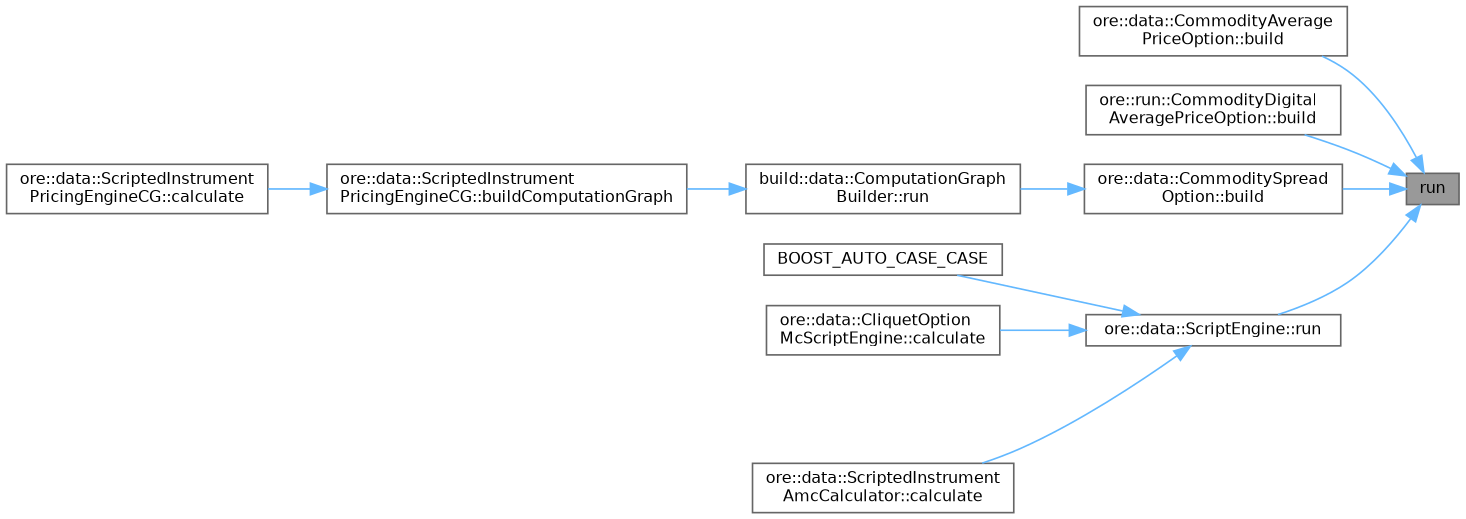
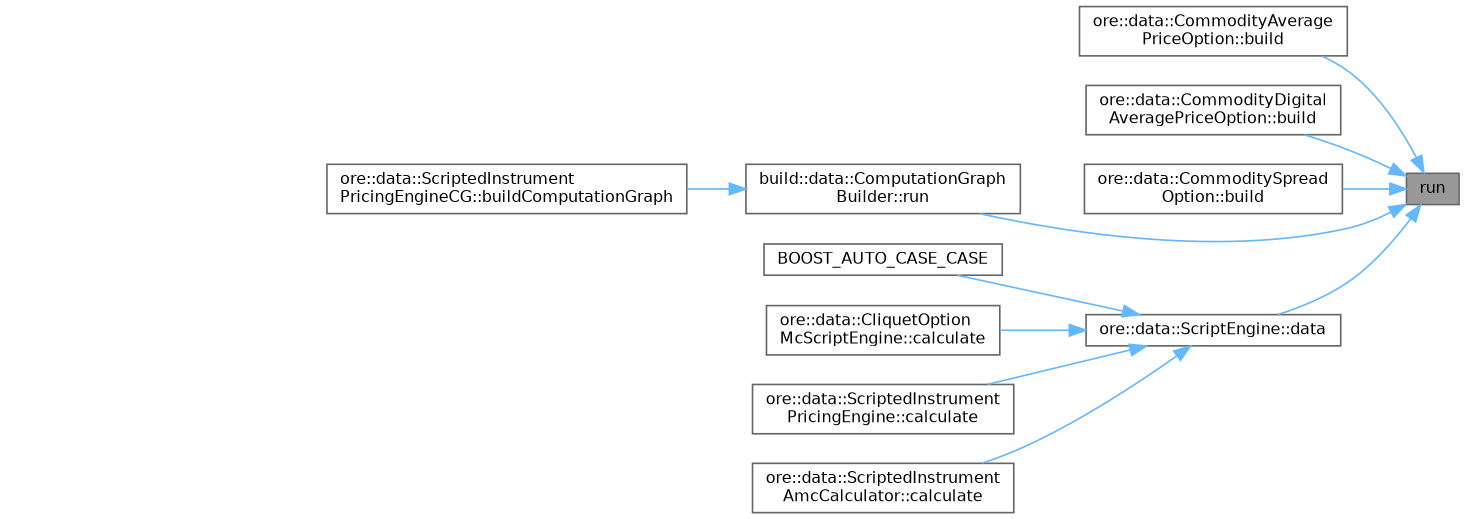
(1213, 110) -> (1213, 110)
(137, 189) -> none
(1044, 189) -> (1186, 241)
(1213, 330) -> (1213, 330)
none -> (883, 409)
